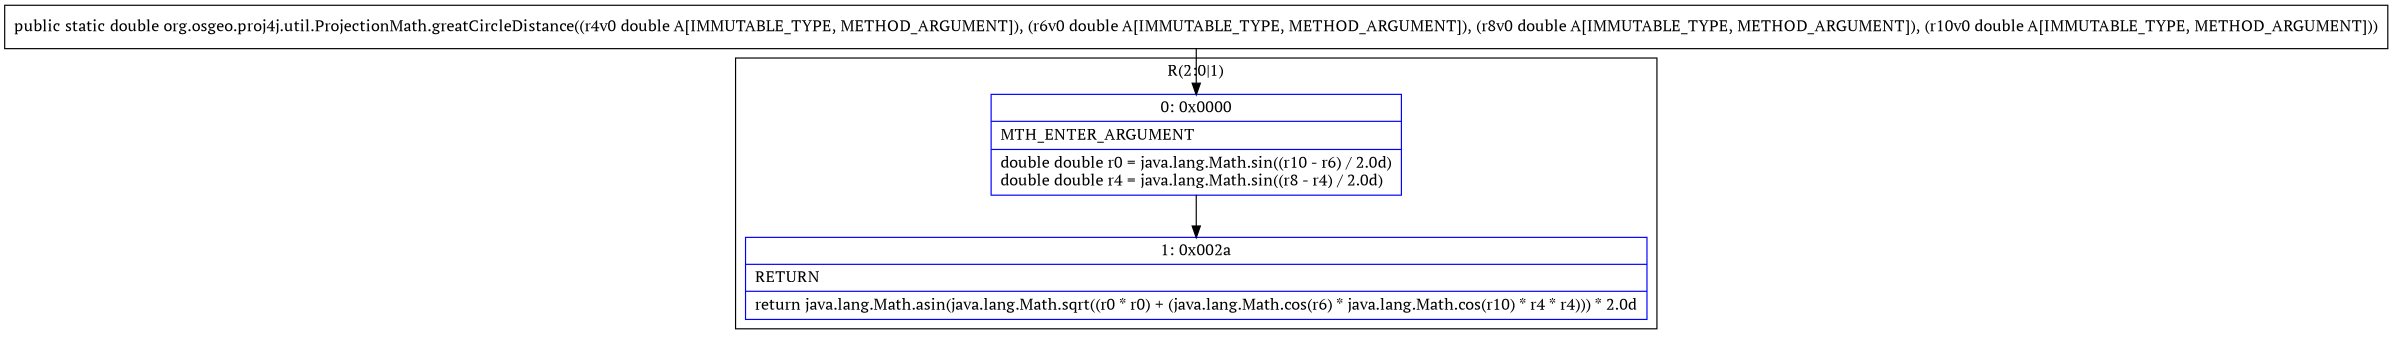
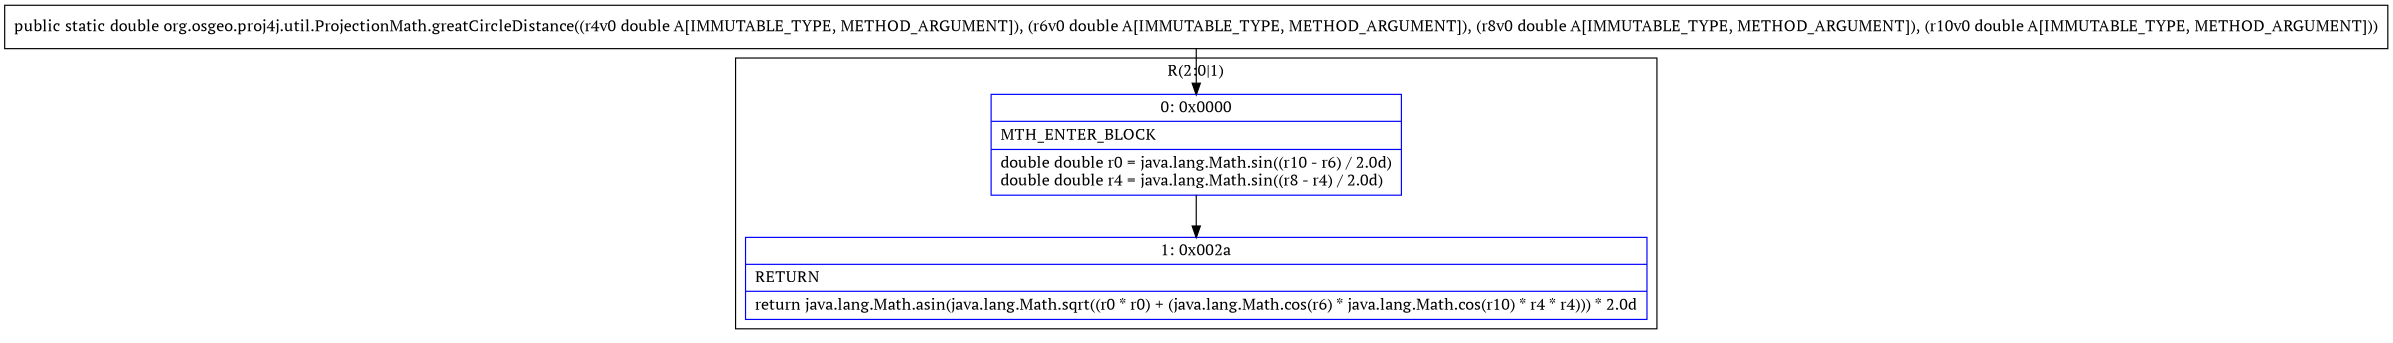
(1098, 135) -> (1078, 135)
